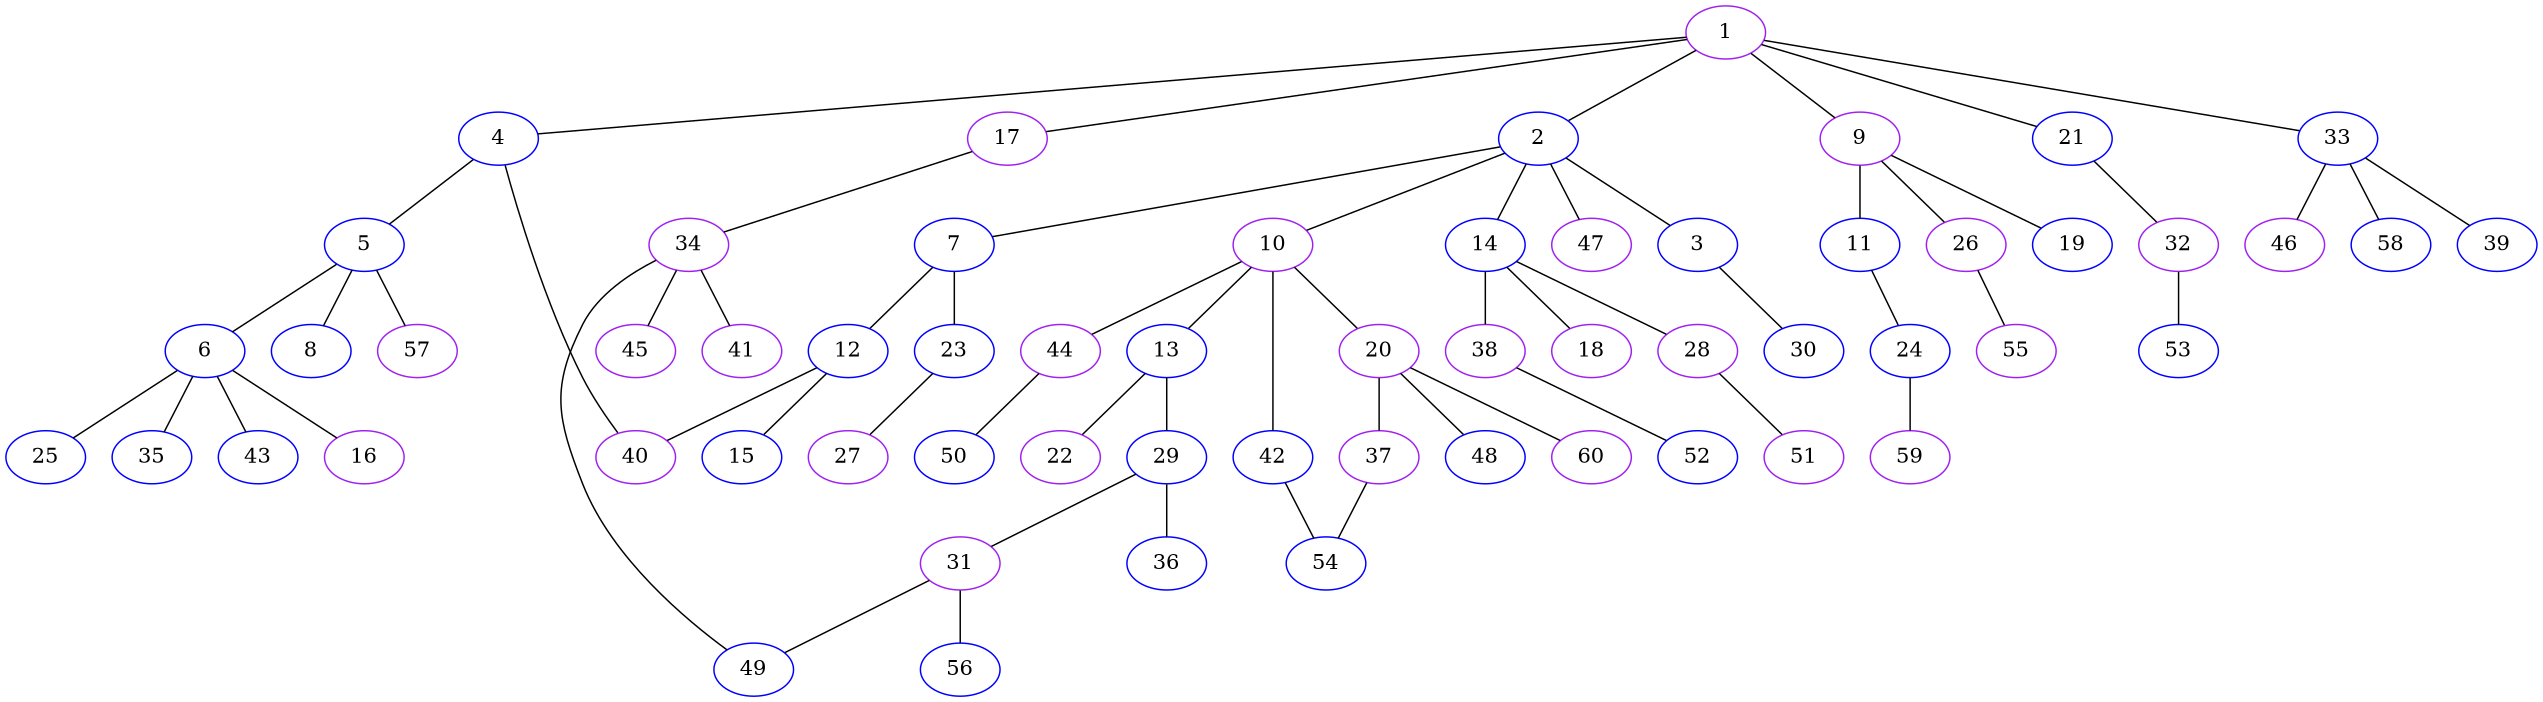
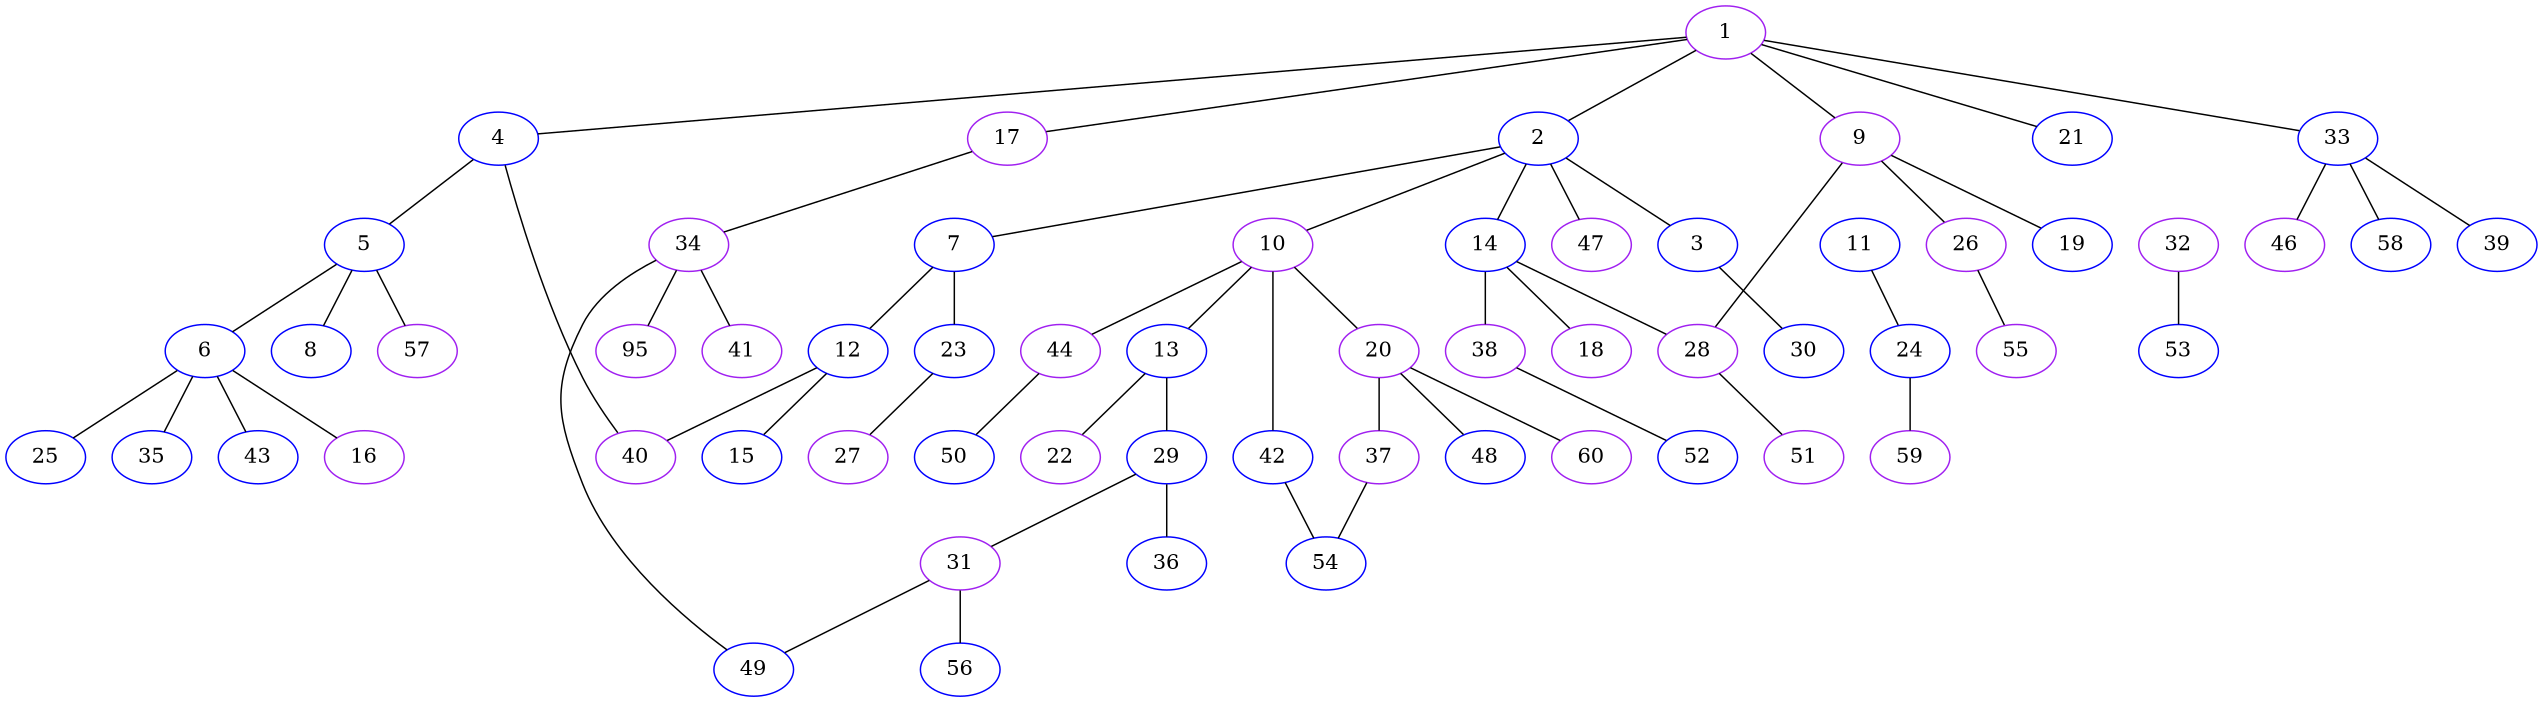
(1860, 192) -> (1779, 245)
(2125, 192) -> none
(636, 351) -> (636, 351)
